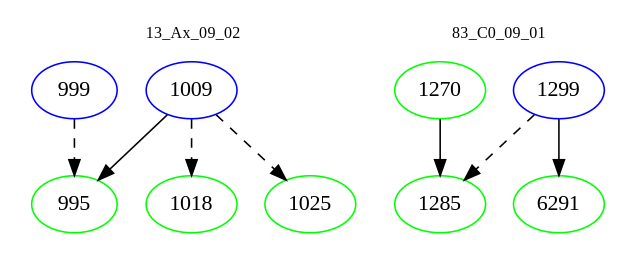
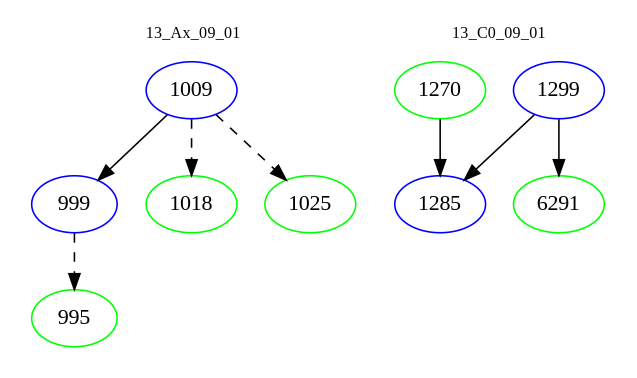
(194, 34) -> (194, 34)
(500, 34) -> (500, 34)
(139, 142) -> (139, 142)
(505, 142) -> (505, 142)
(440, 204) -> (440, 204)
